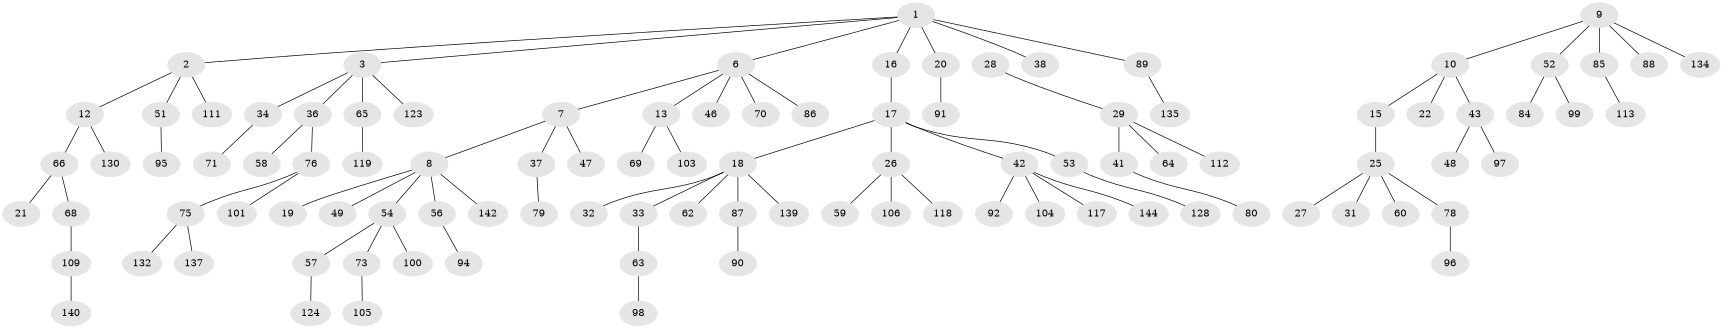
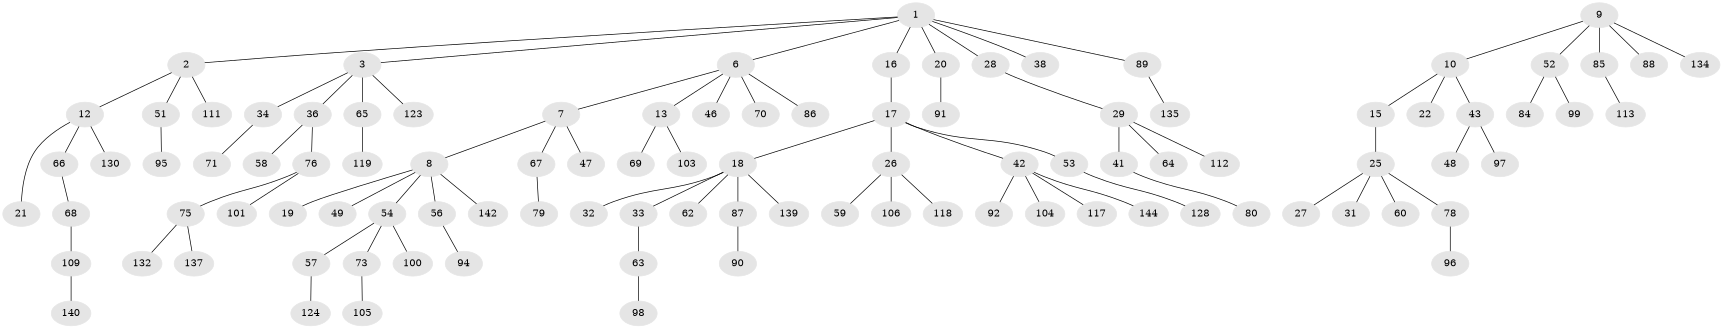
none -> (953, 40)
(536, 164) -> (536, 164)
(40, 189) -> (33, 154)
